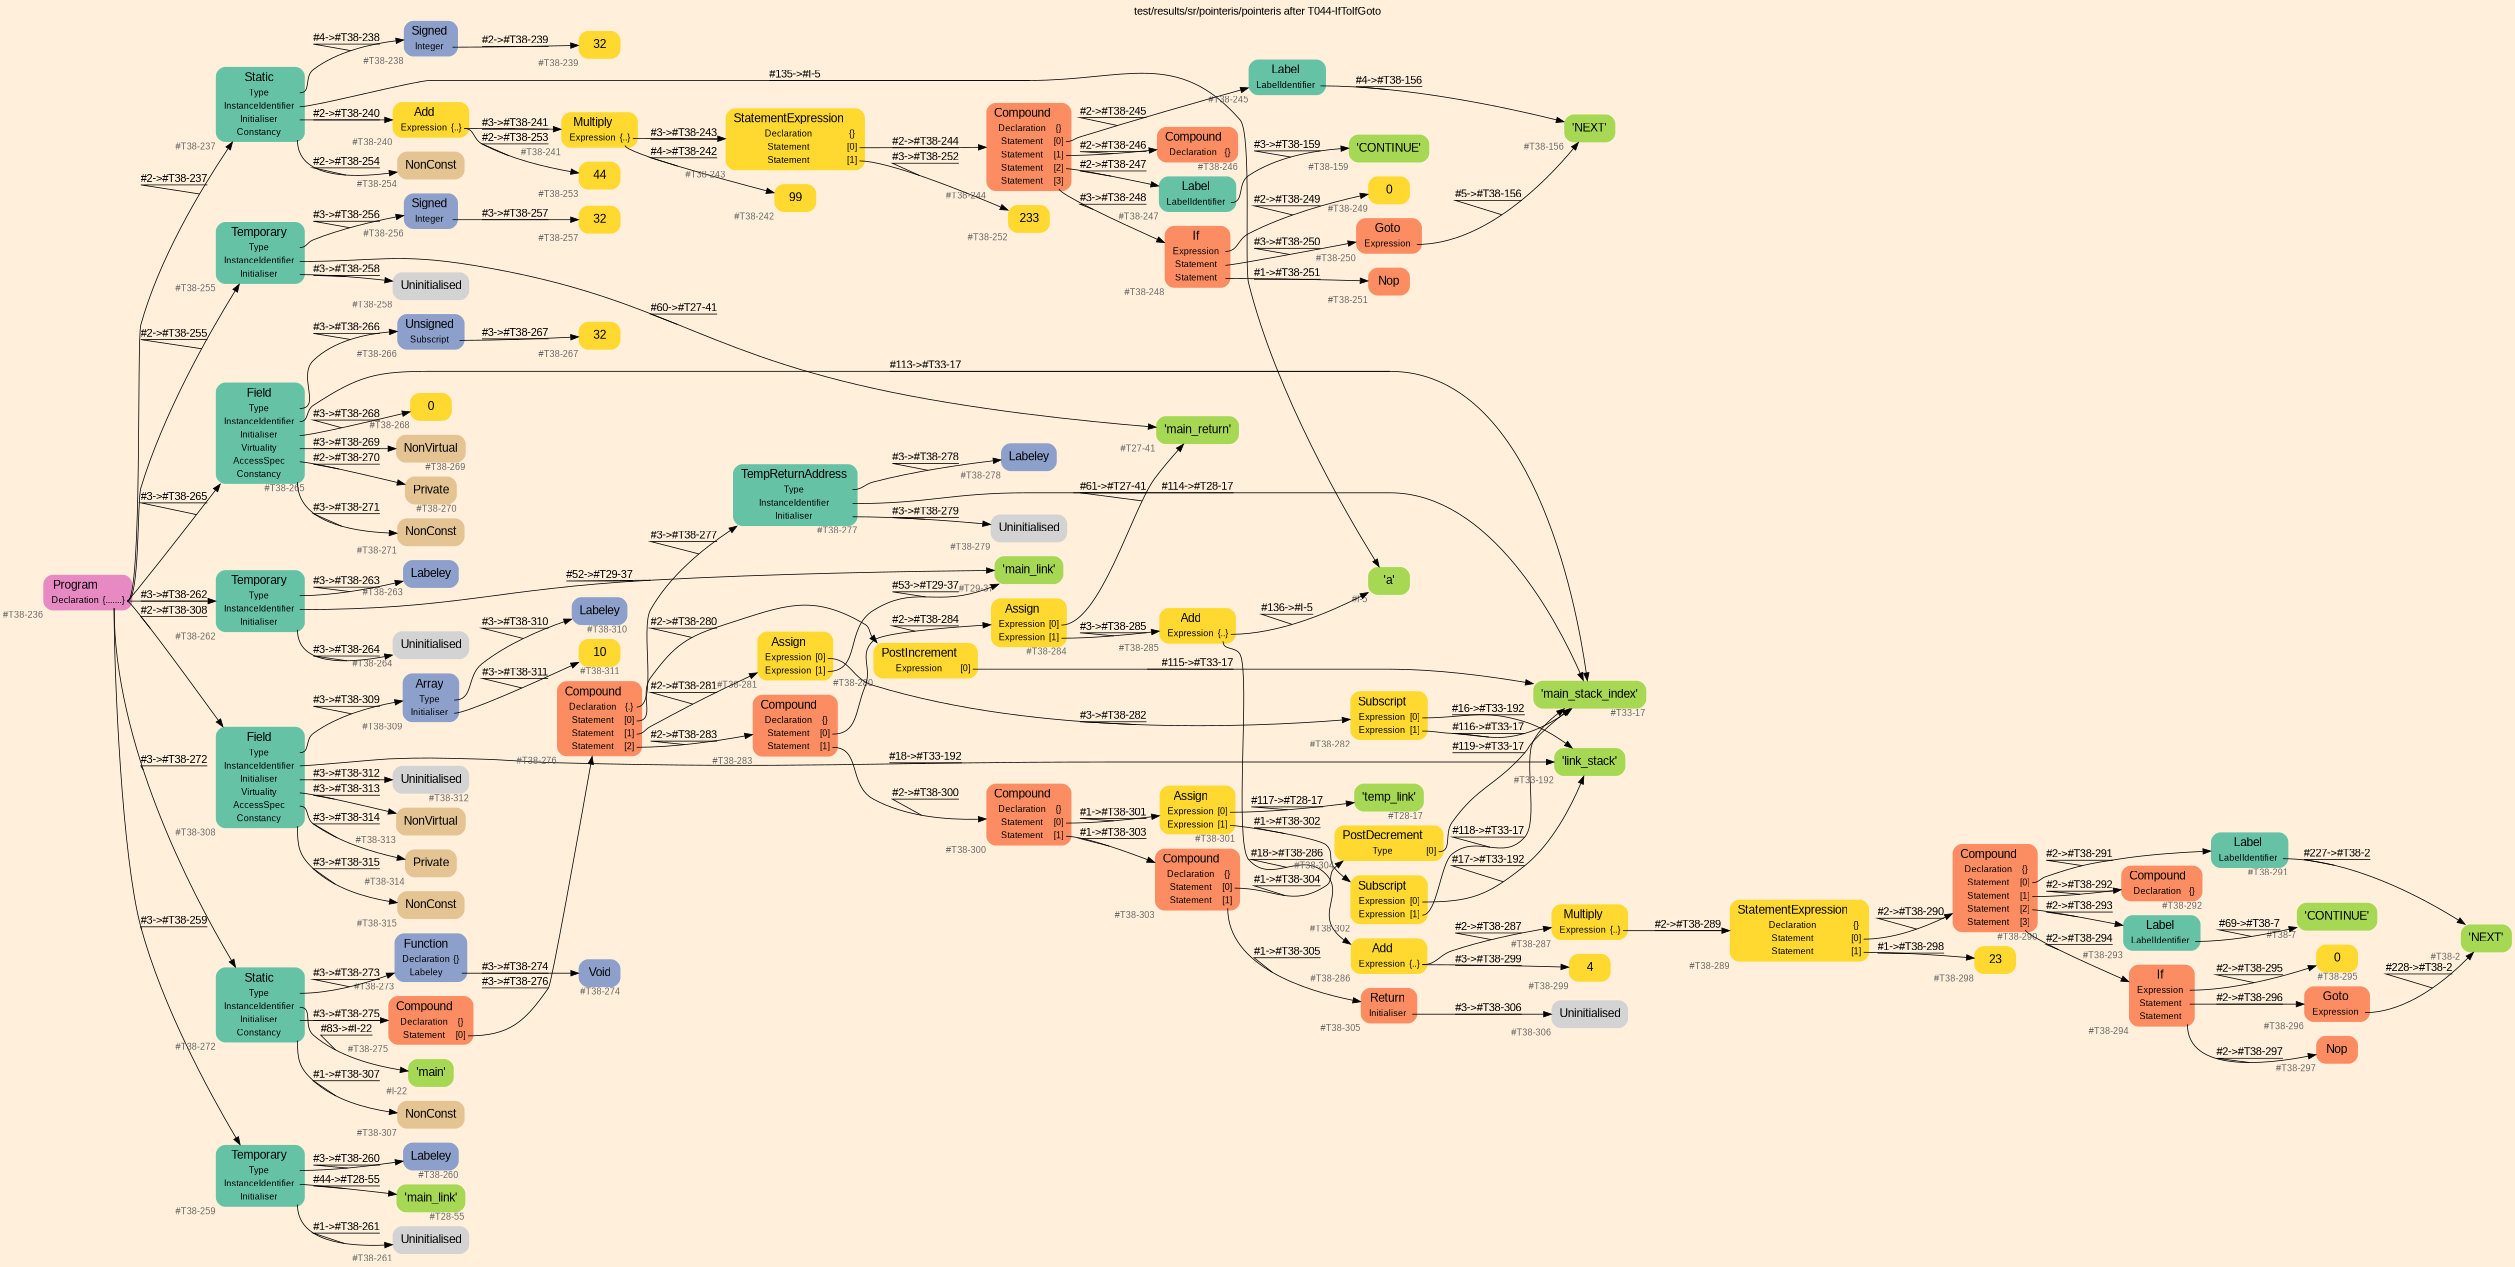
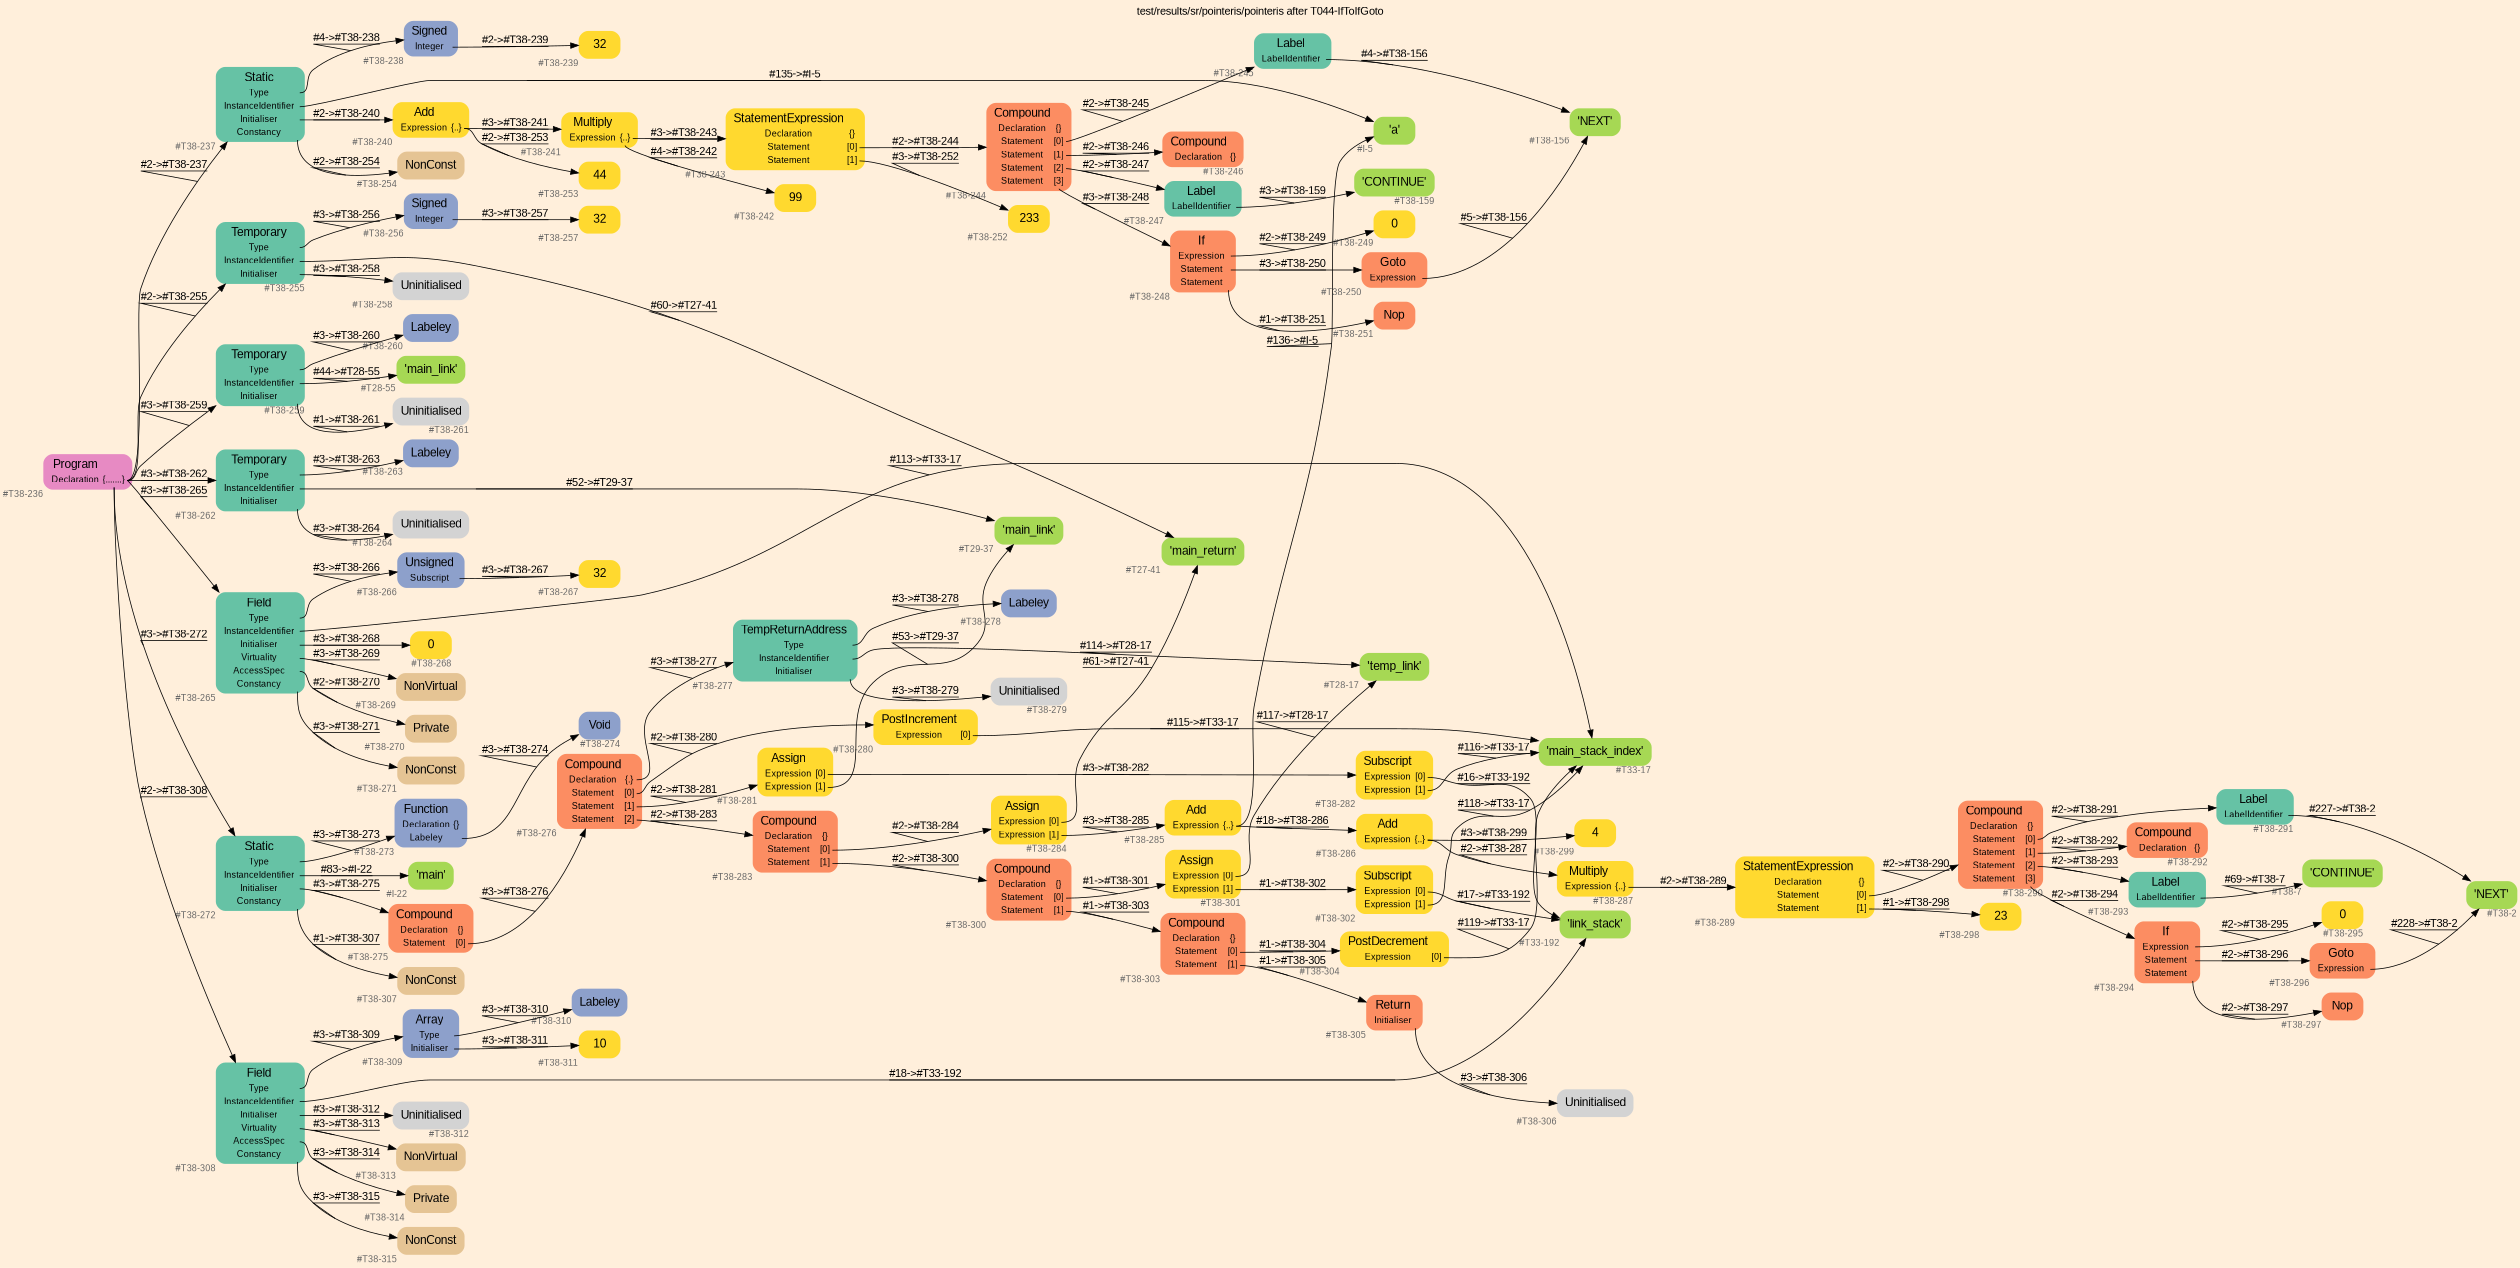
(1259, 493) -> (1101, 654)
(1383, 851) -> (1388, 957)
